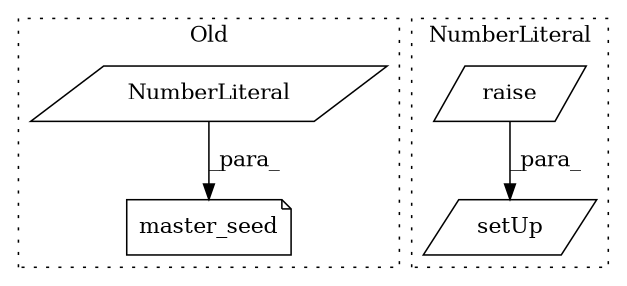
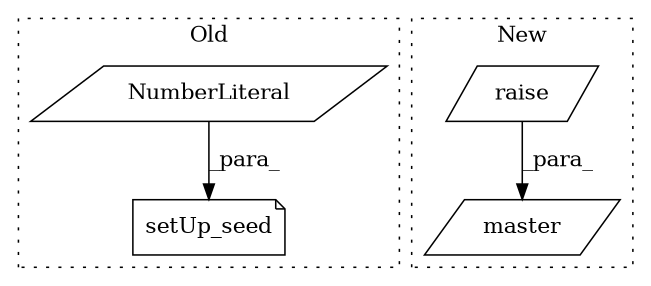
(510, 36) -> (522, 36)
(209, 227) -> (209, 227)
(510, 227) -> (522, 227)
